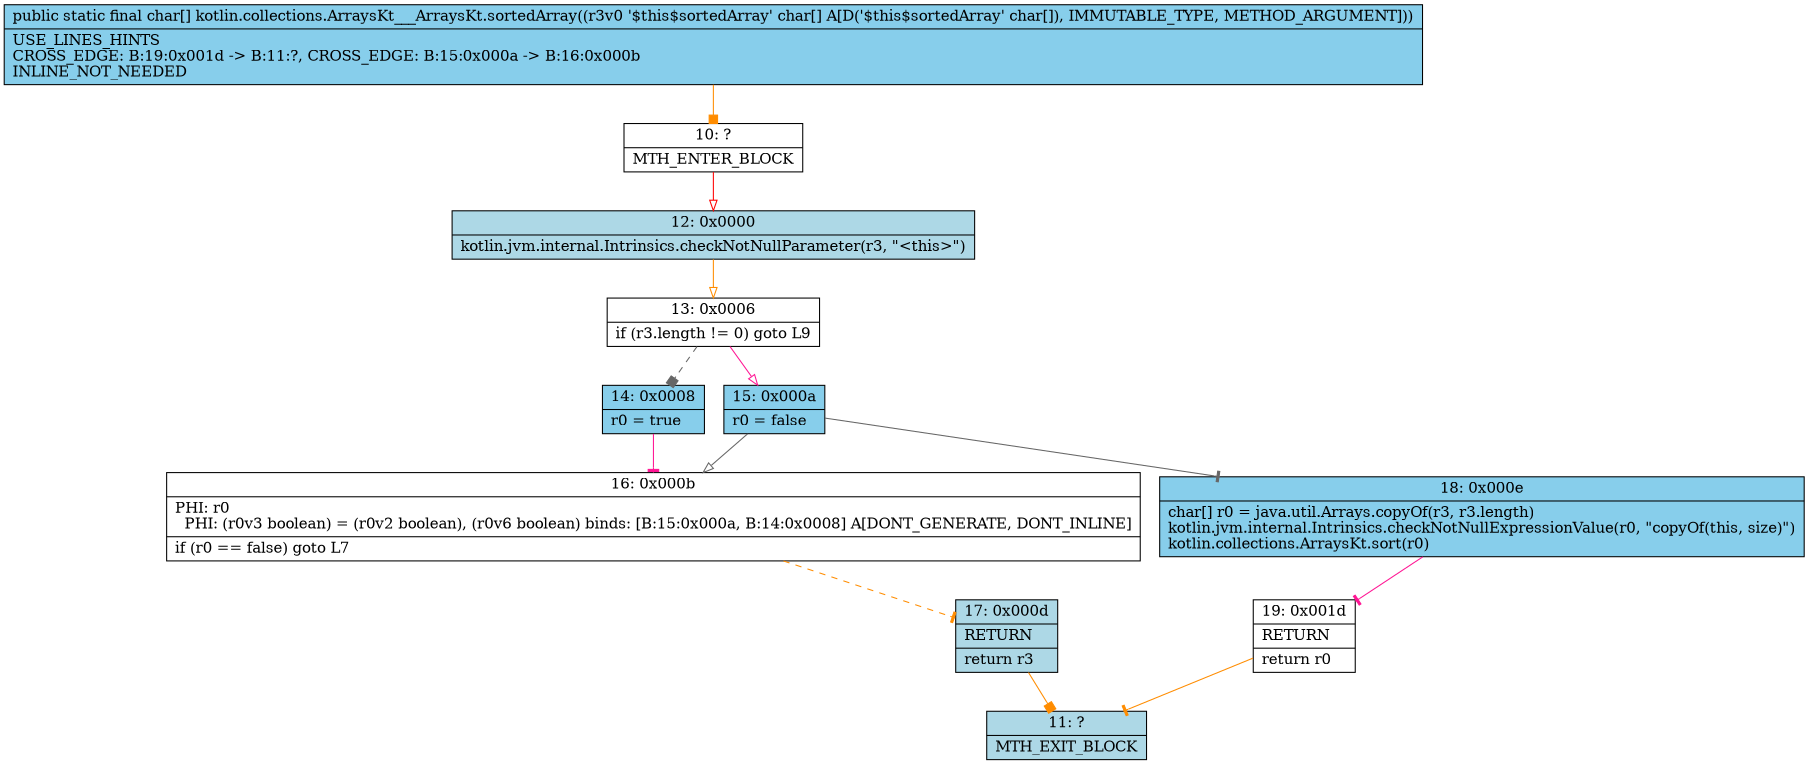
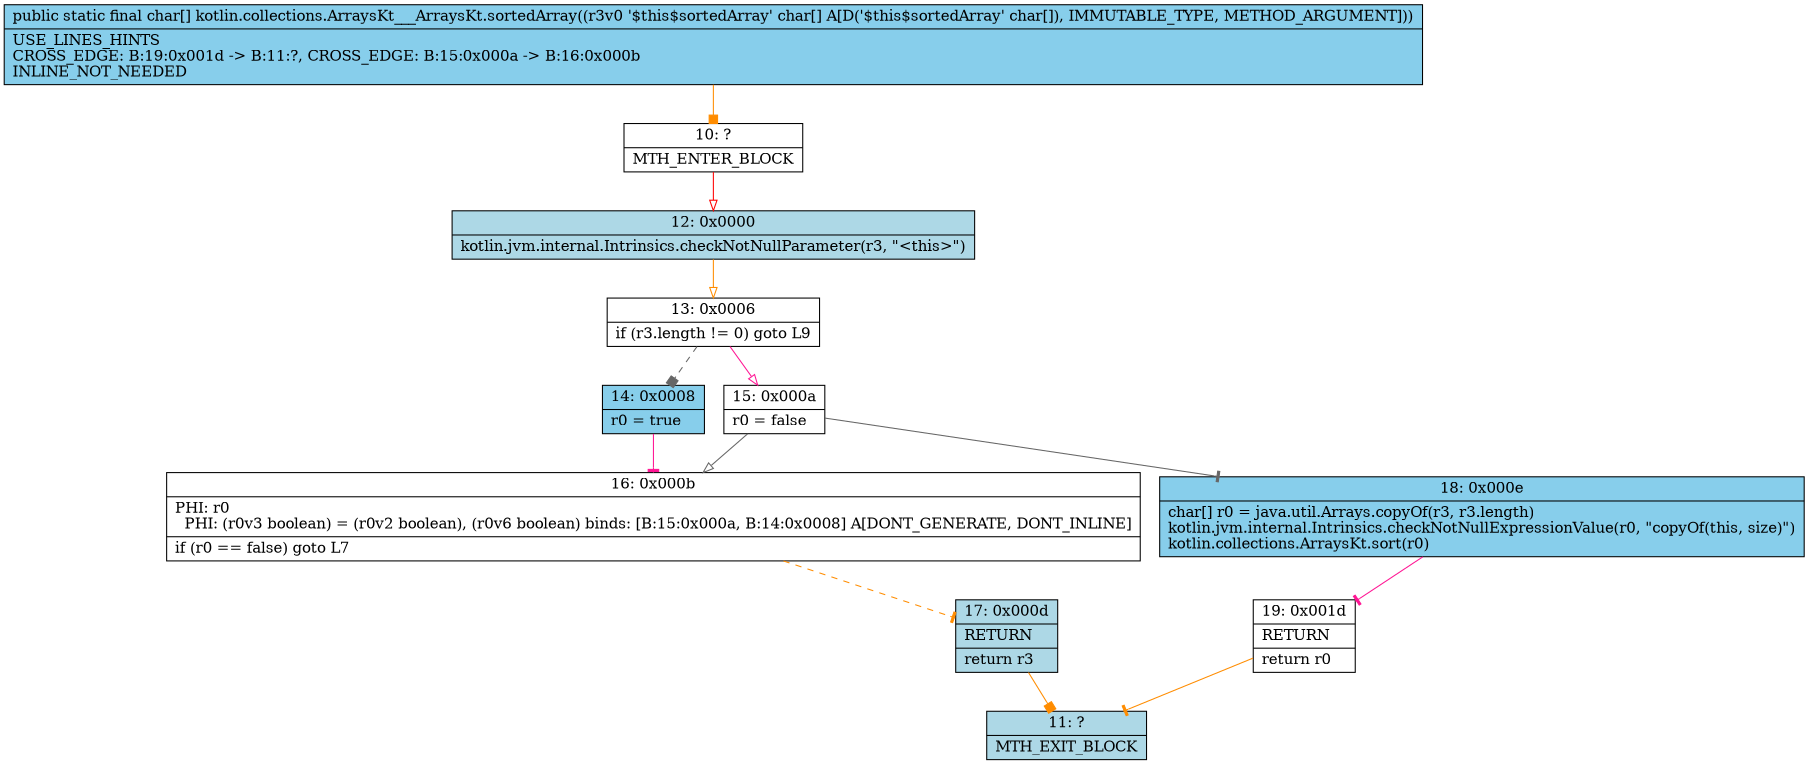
(774, 410) -> (774, 410)
